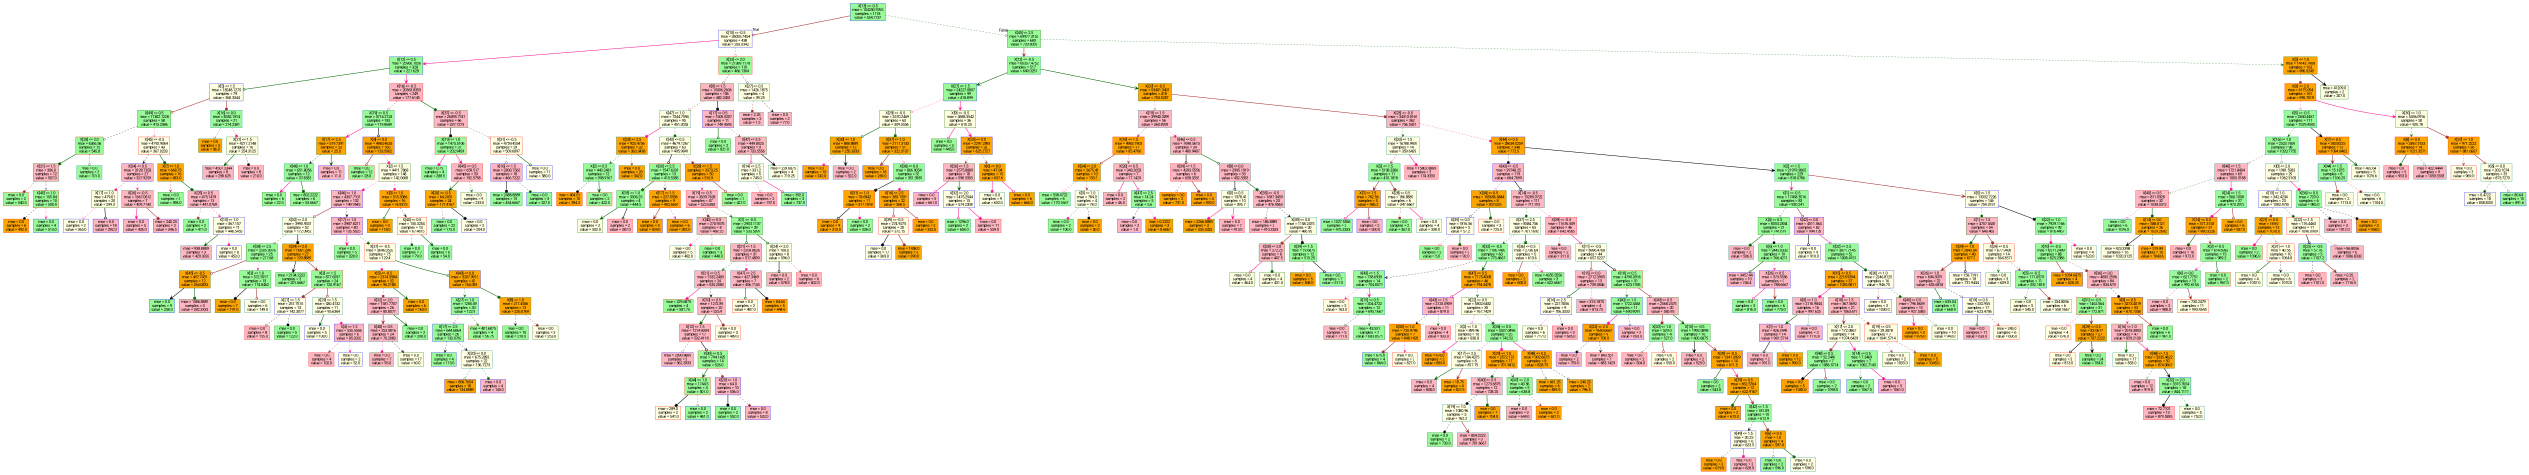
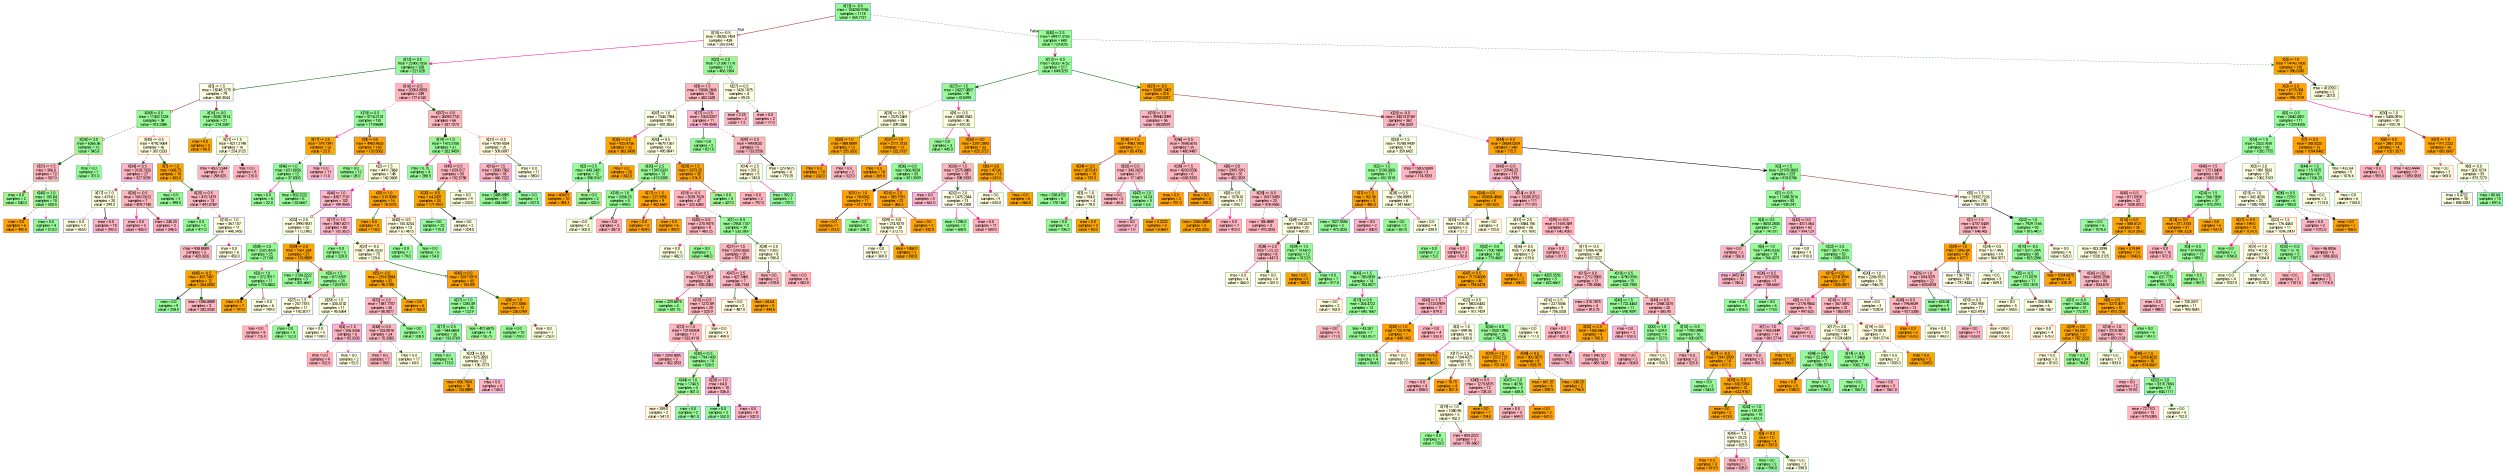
(702, 172) -> (690, 172)
(1173, 199) -> (1171, 199)
